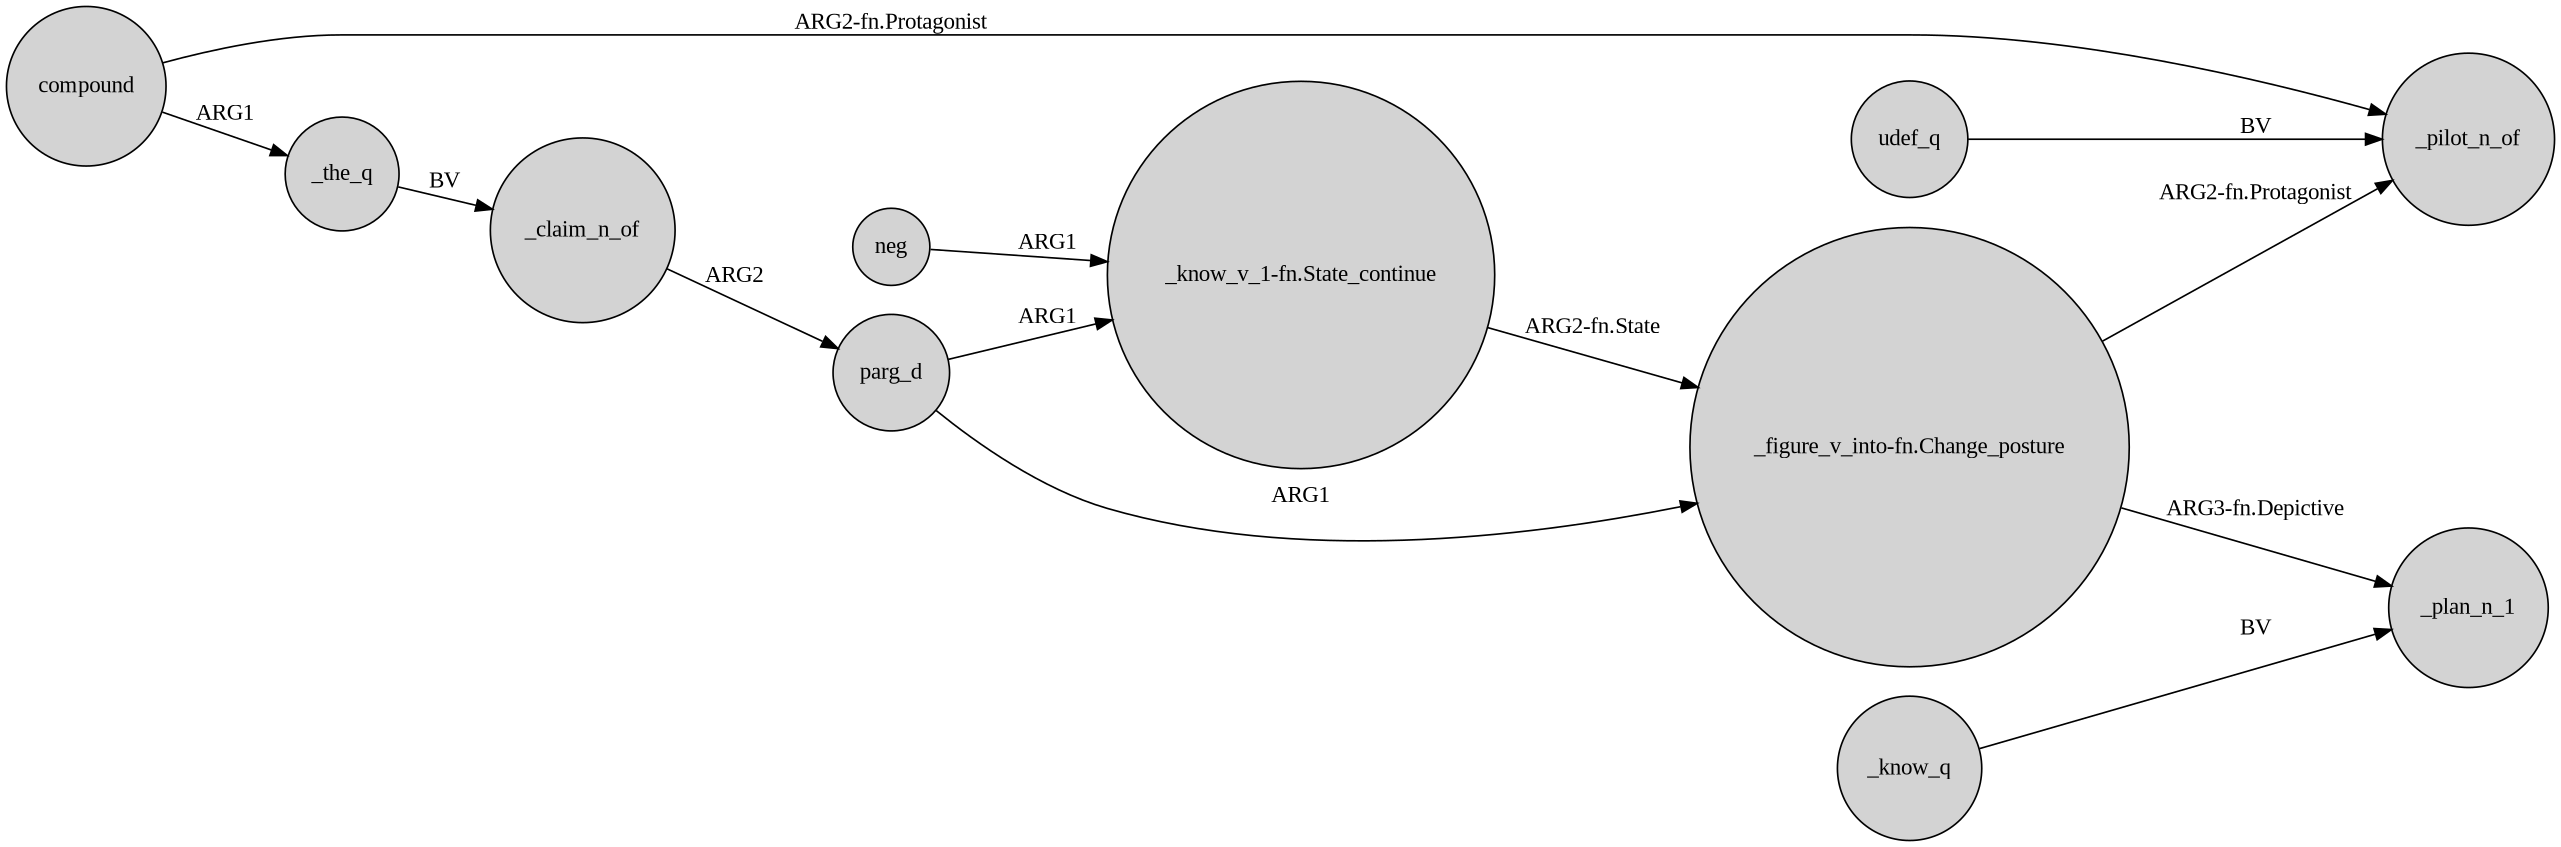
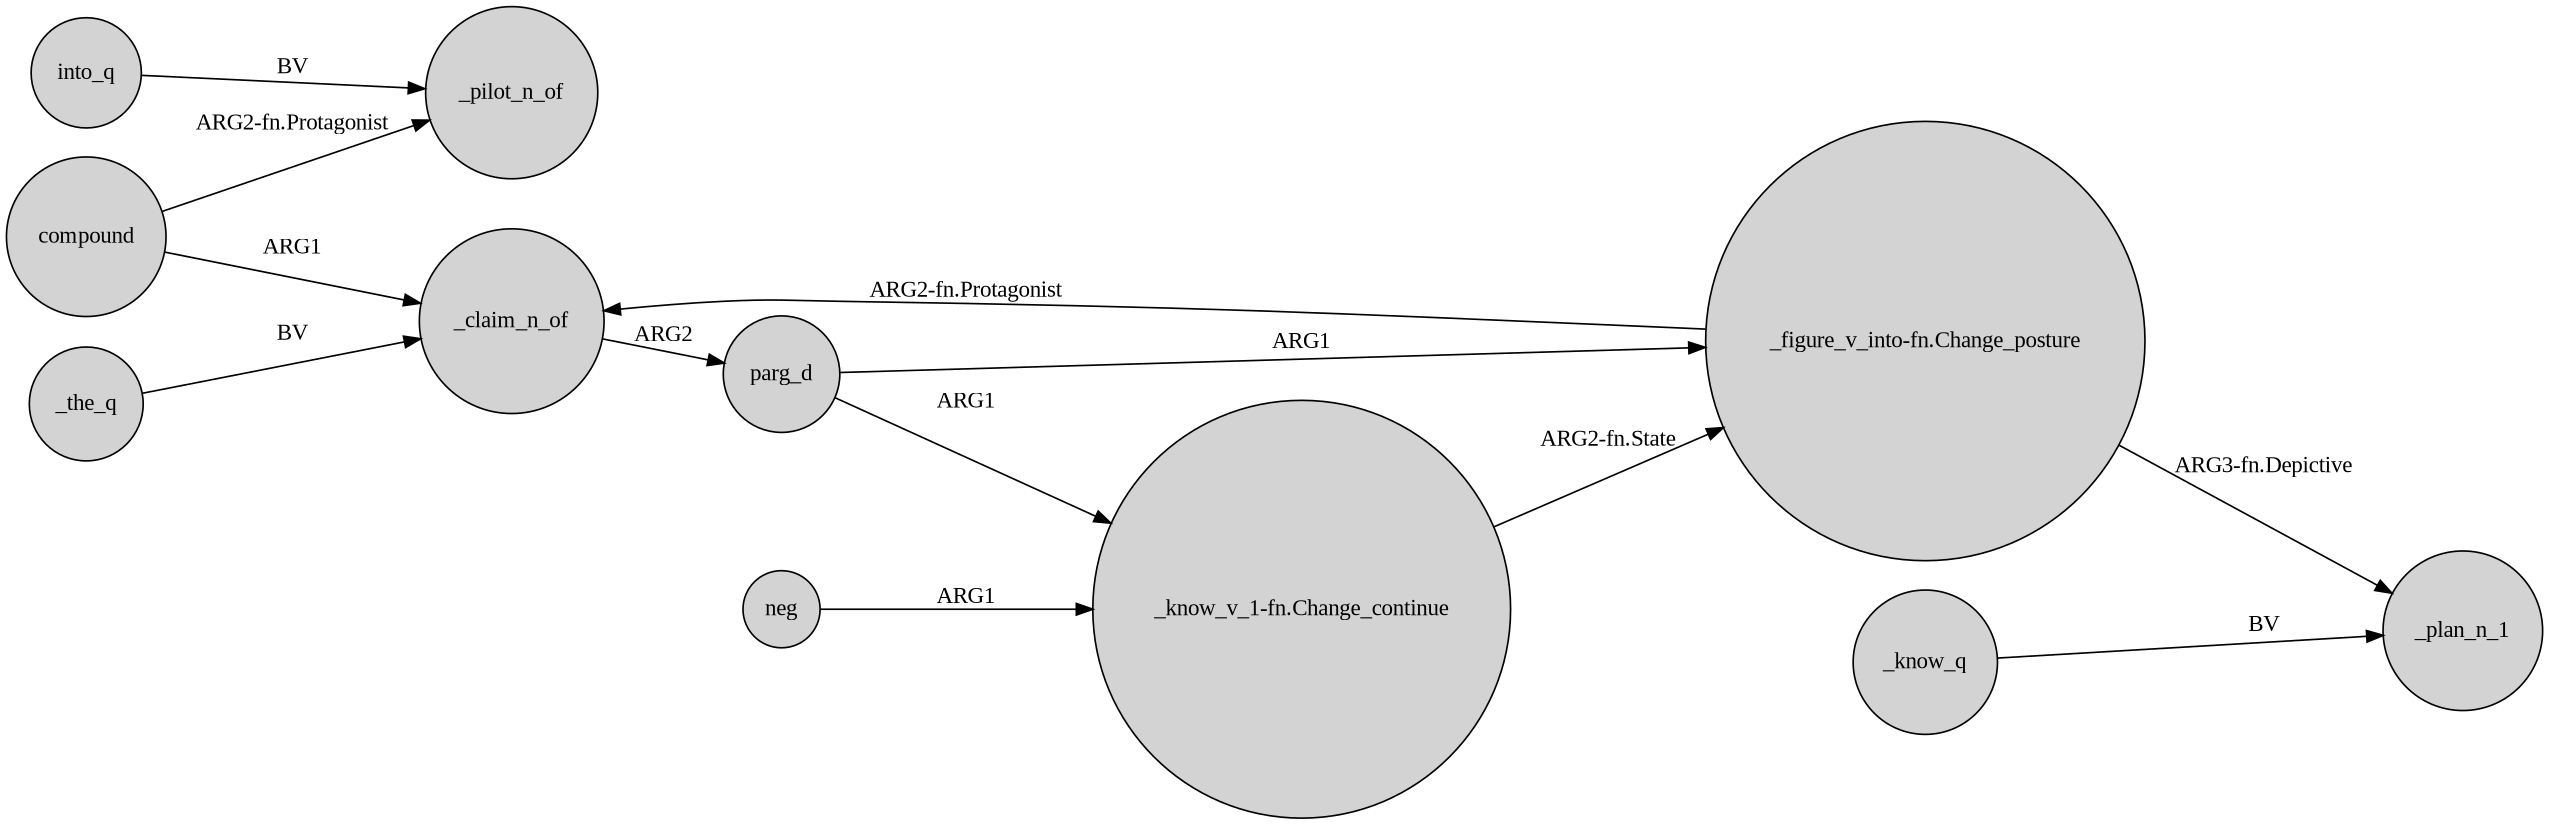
(217, 131) -> (284, 276)
(1910, 139) -> (86, 73)
(2240, 265) -> (1163, 308)
(1301, 275) -> (1302, 609)
